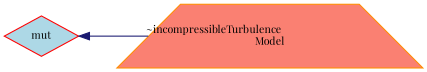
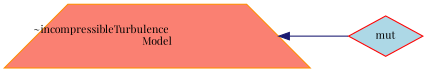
(119, 36) -> (319, 36)
